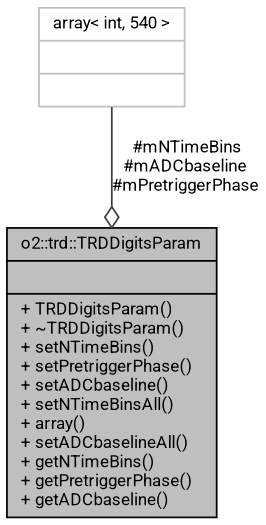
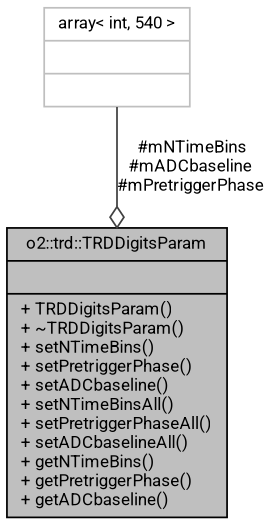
(54, 424) -> (117, 424)
